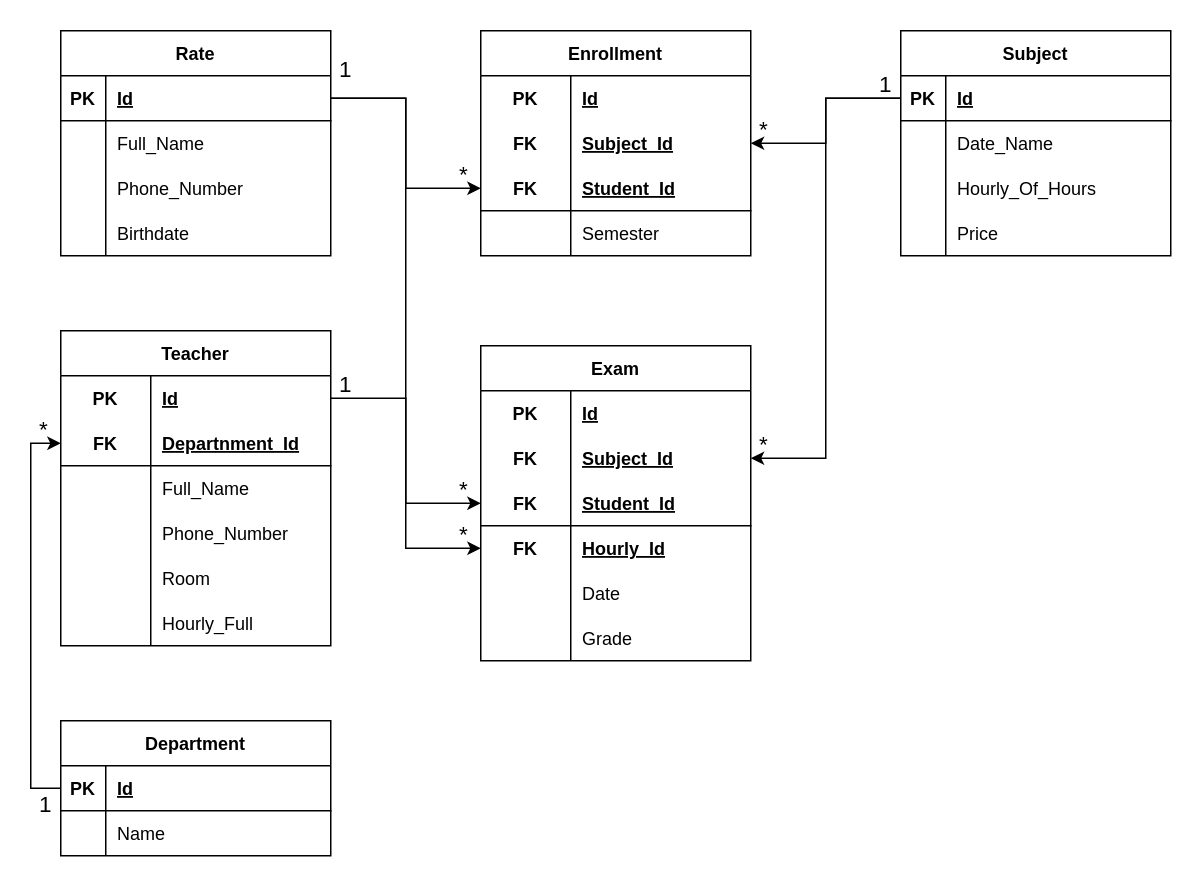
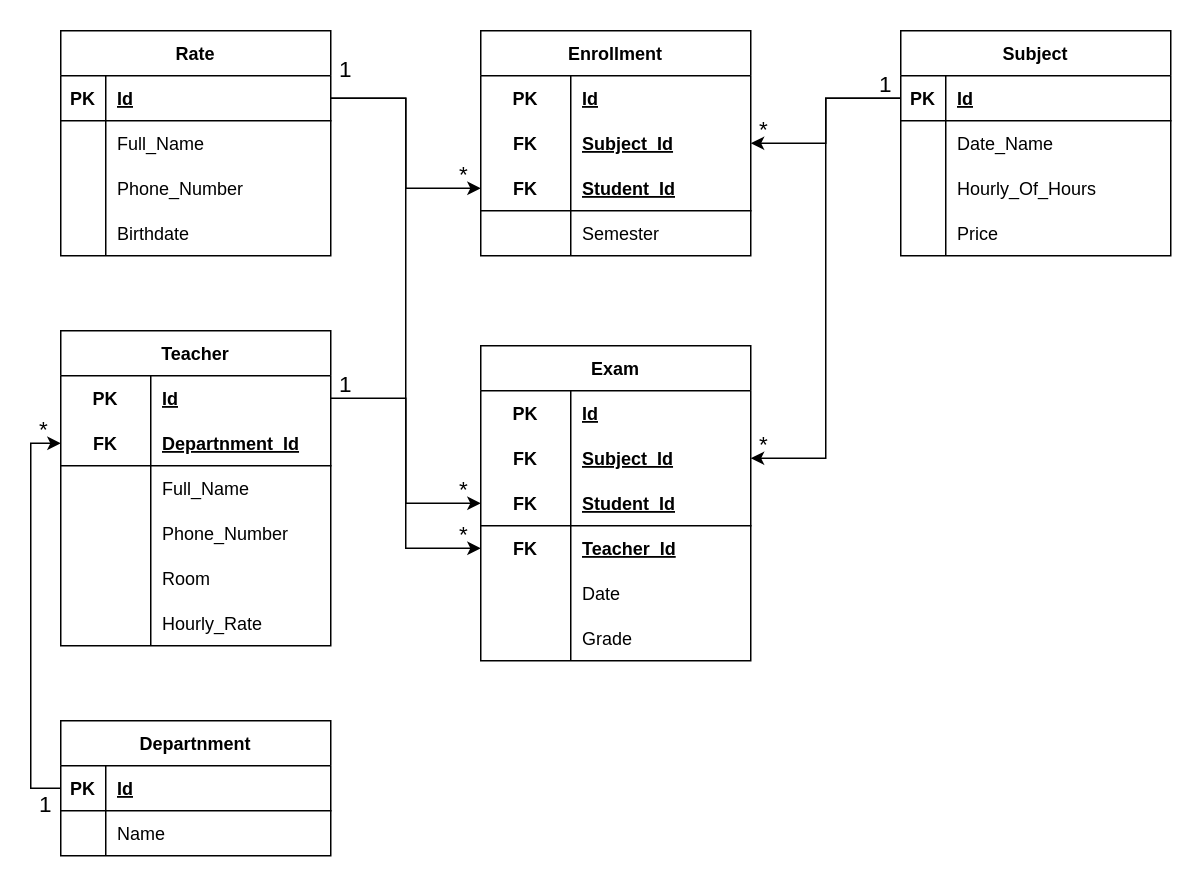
(625, 549) -> (632, 549)
(210, 624) -> (215, 624)
(195, 744) -> (195, 744)
